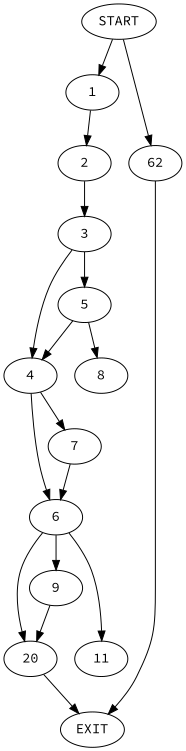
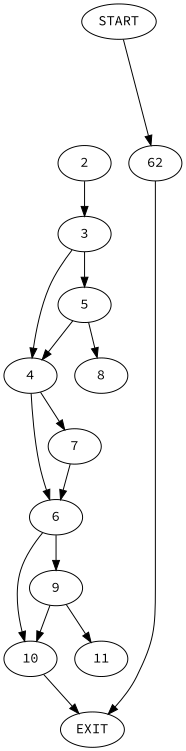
(92, 92) -> none
(94, 579) -> (76, 619)
(30, 659) -> (30, 659)
